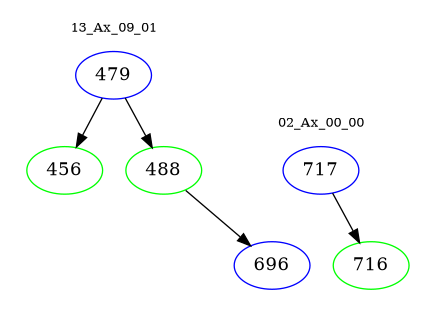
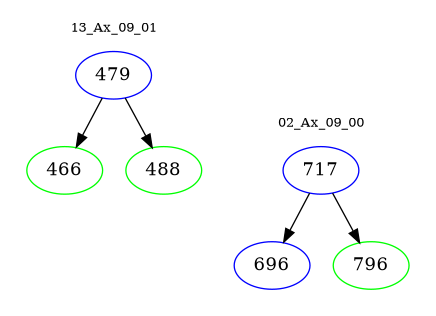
(322, 123) -> (322, 123)
(65, 170) -> (65, 170)
(213, 214) -> (300, 212)
(371, 265) -> (371, 265)
